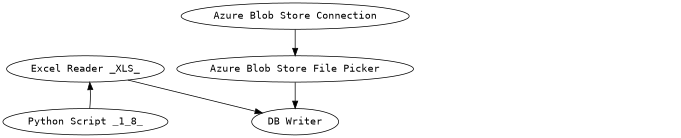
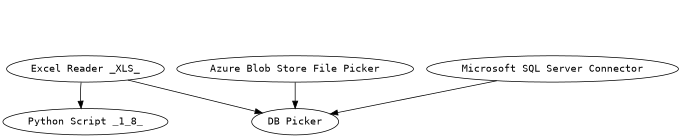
(295, 16) -> none
none -> (553, 69)
(90, 99) -> (81, 92)
(295, 122) -> (295, 122)
